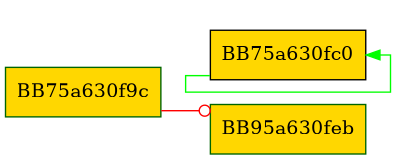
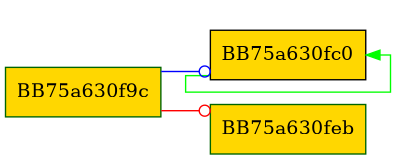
none -> (178, 72)
(288, 129) -> (288, 129)
